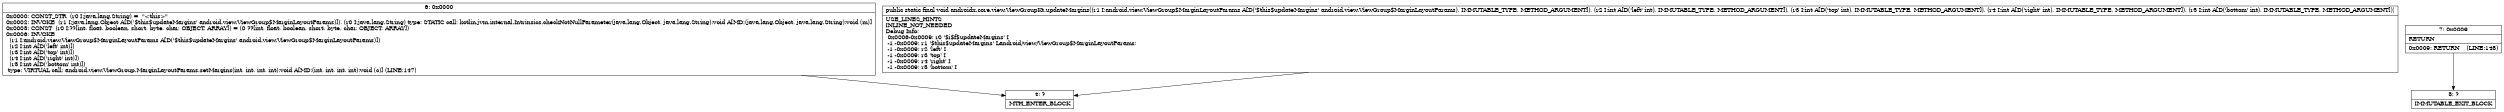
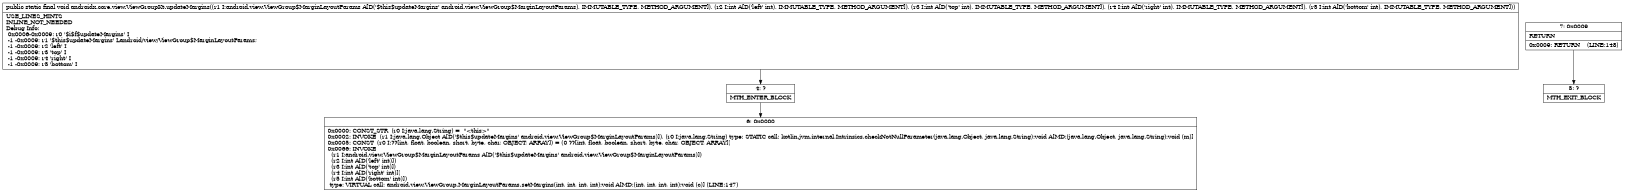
(32, 35) -> (354, 149)
(901, 85) -> (761, 108)
(2453, 104) -> (1574, 98)
